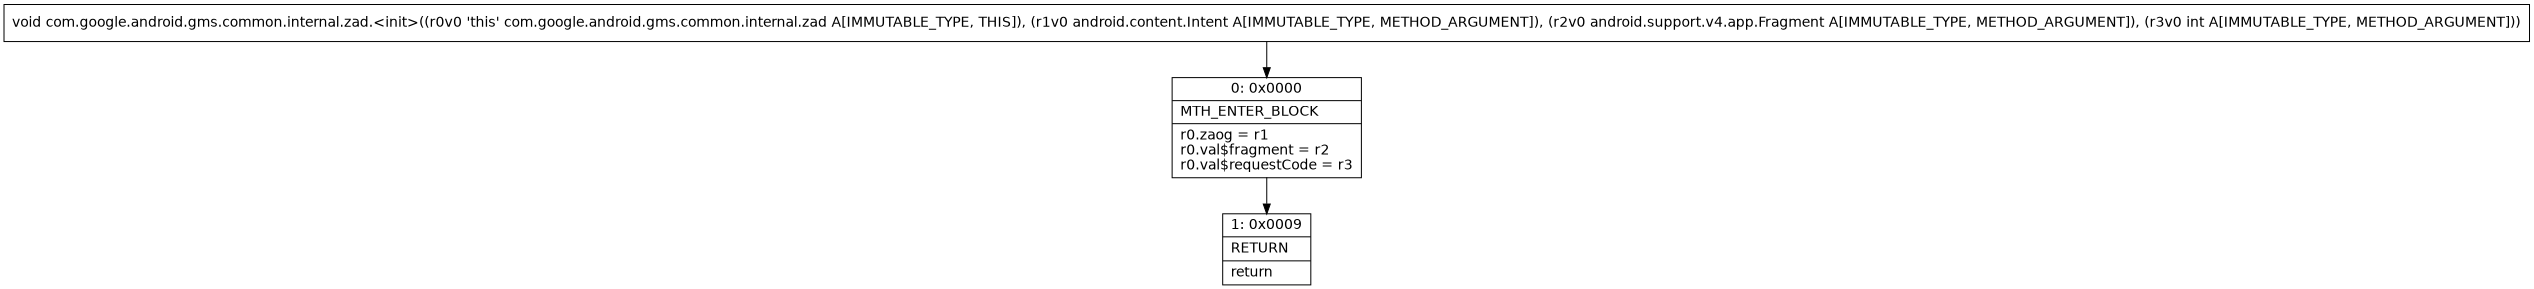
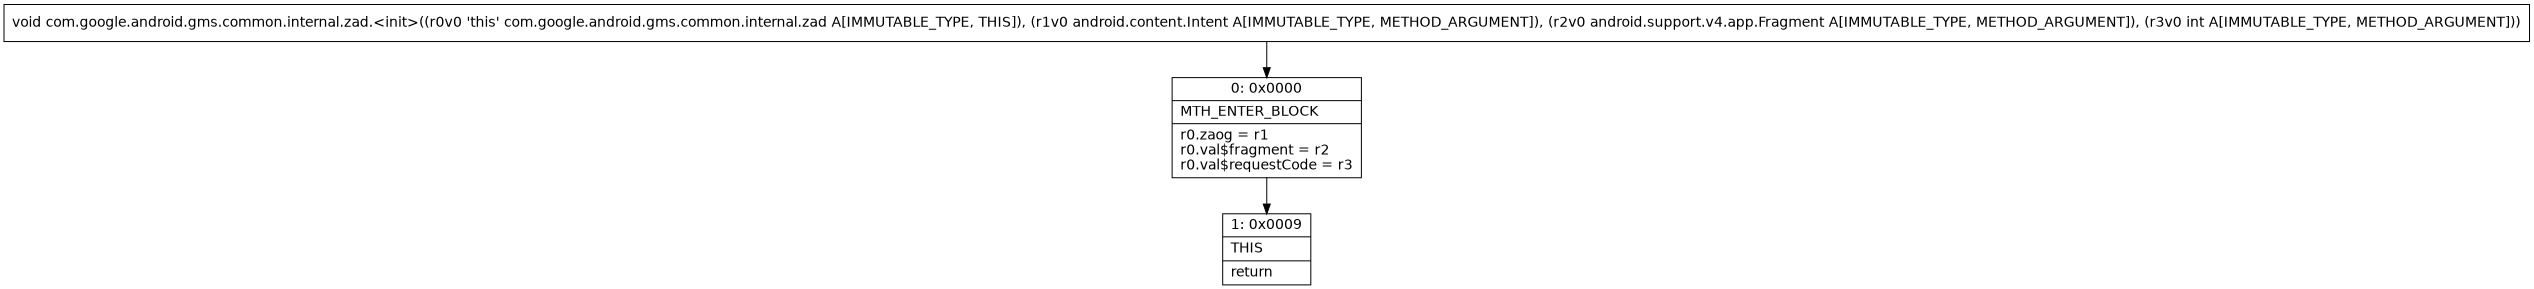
(1260, 248) -> (1247, 248)
